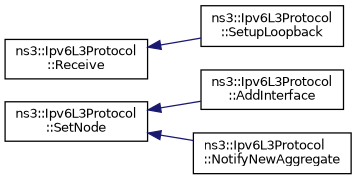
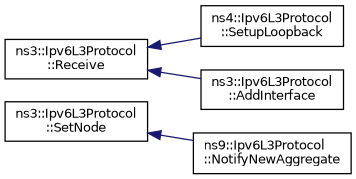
(272, 26) -> (272, 26)
(181, 105) -> (181, 75)
(272, 153) -> (272, 153)
